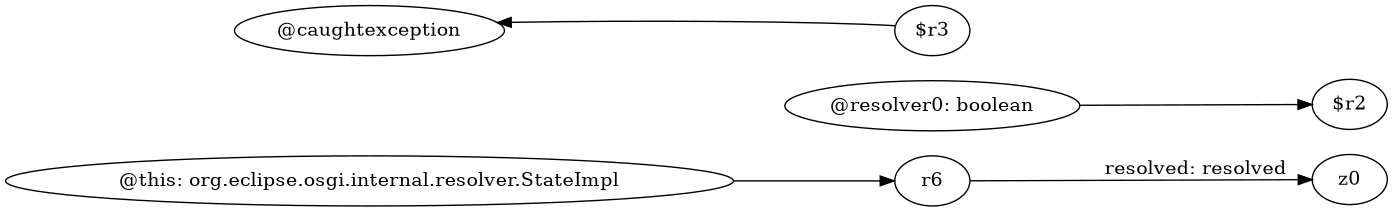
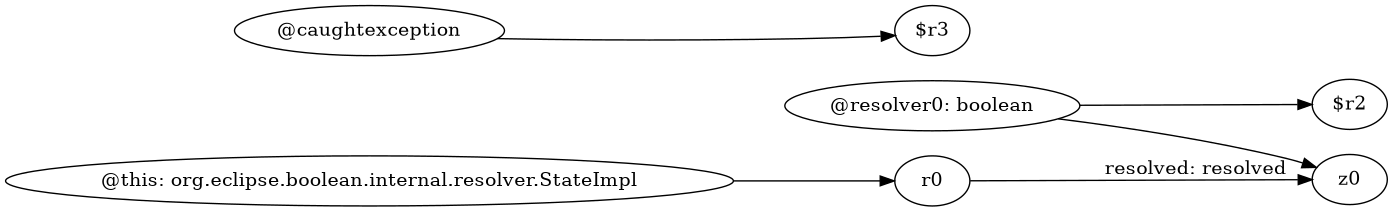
(703, 21) -> (689, 40)
none -> (1181, 137)
(369, 181) -> (369, 181)
(932, 181) -> (932, 181)
